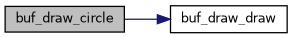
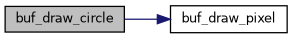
(229, 19) -> (229, 19)
